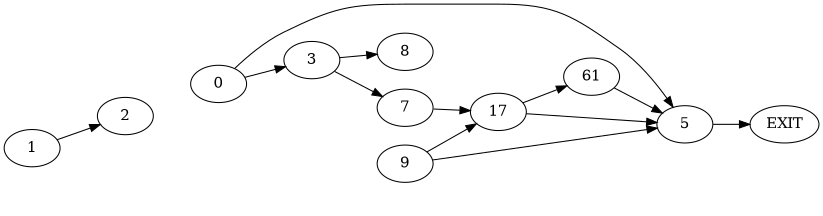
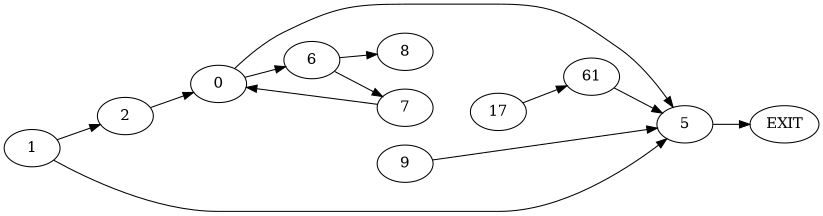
(312, 60) -> (312, 60)
none -> (167, 102)
(447, 110) -> (317, 97)
(586, 118) -> (359, 211)
(447, 140) -> none
